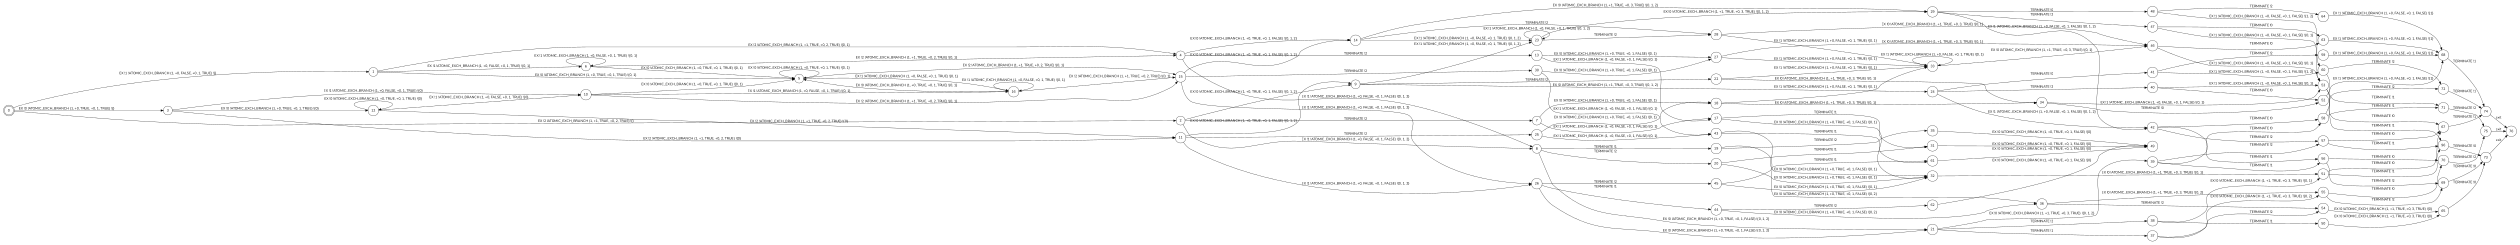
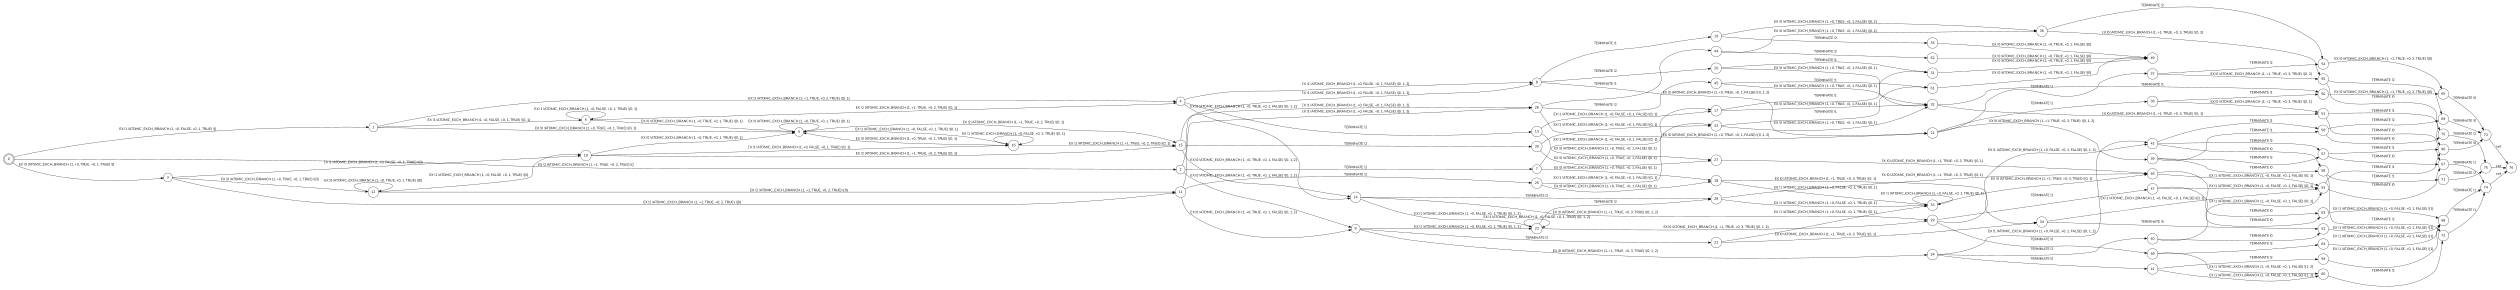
(1823, 63) -> none
none -> (2125, 87)
(2371, 103) -> none
